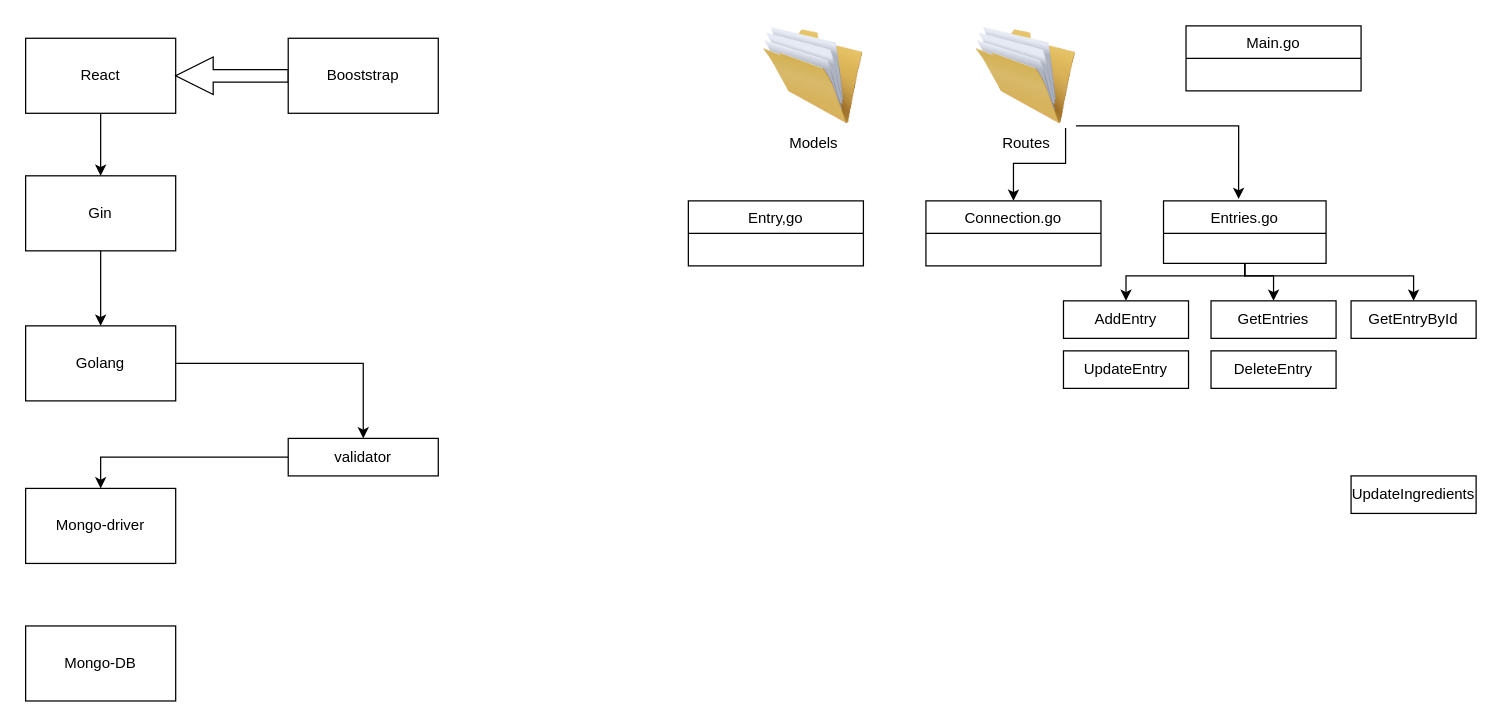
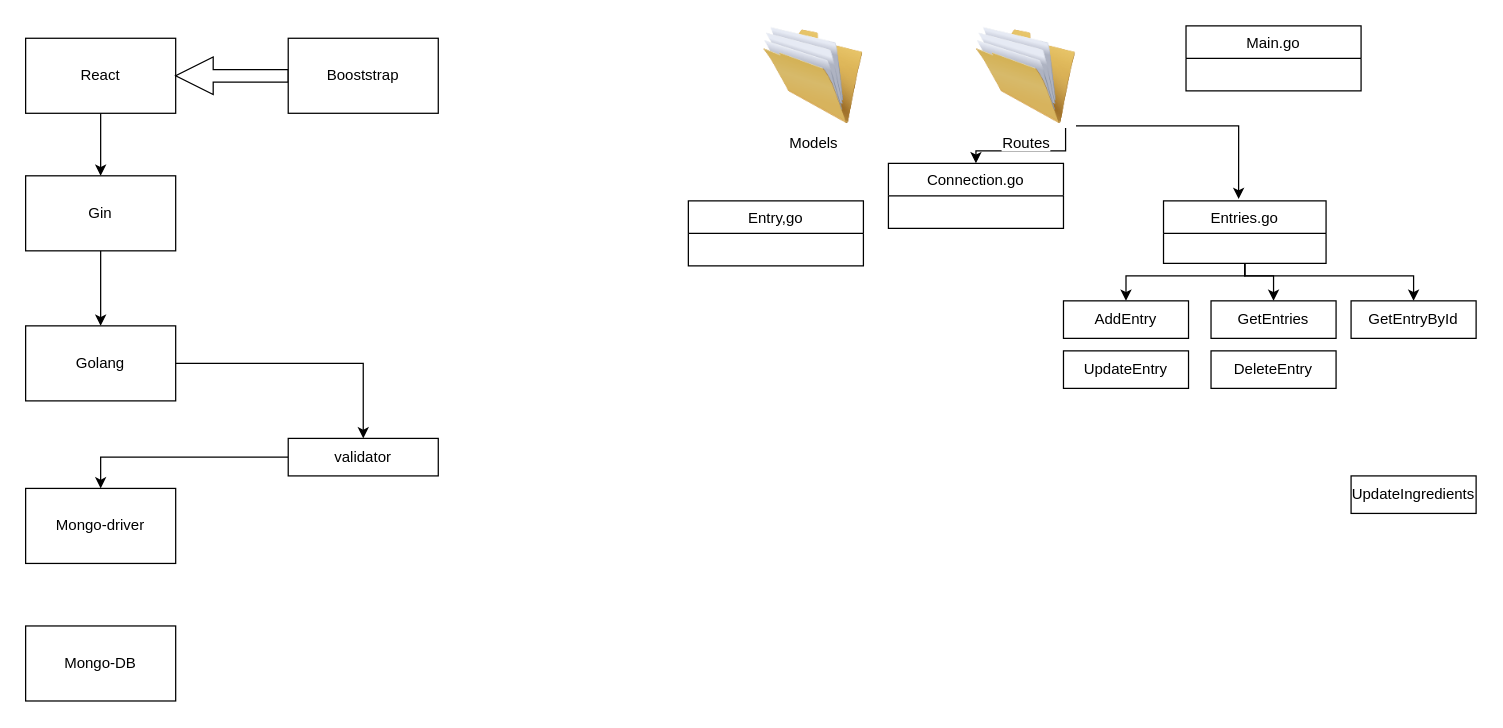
(1013, 233) -> (976, 196)
